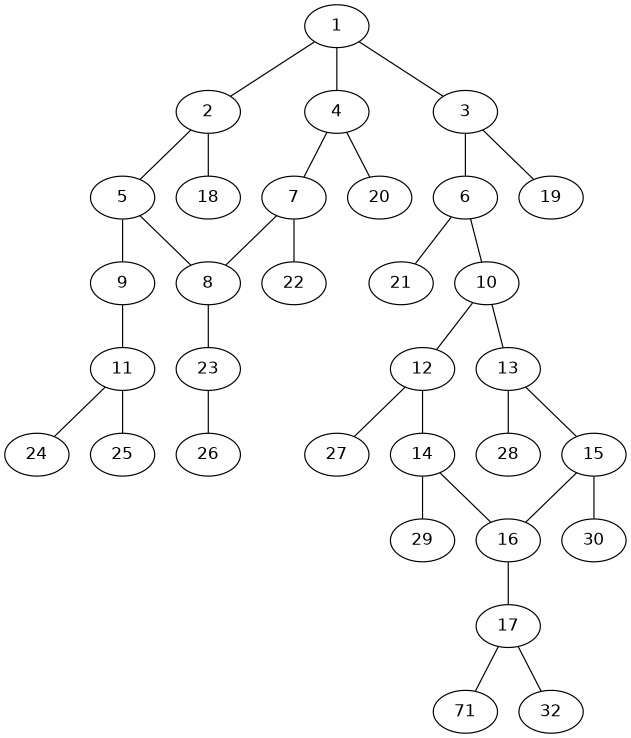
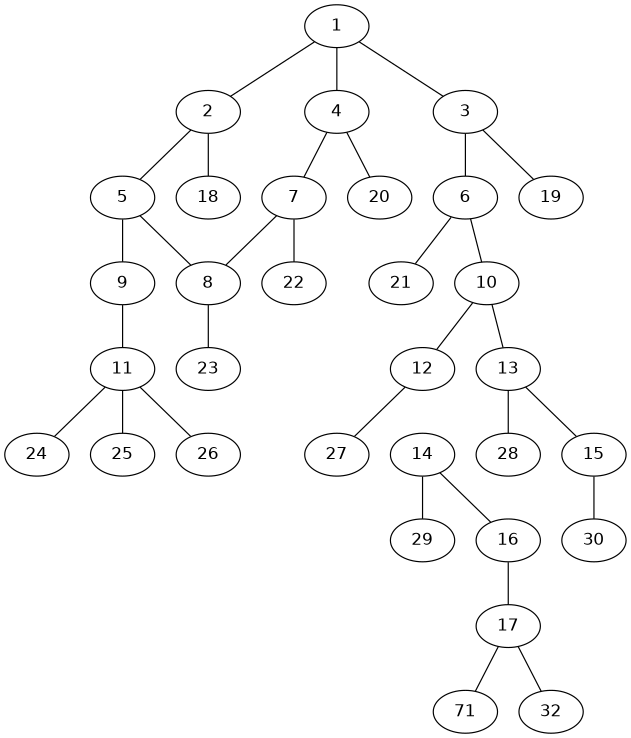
(208, 412) -> (165, 412)
(423, 412) -> none
(551, 497) -> none
